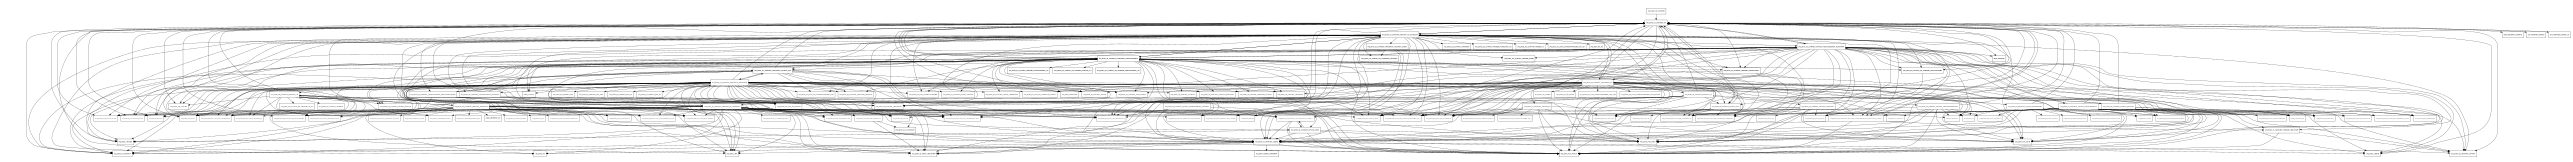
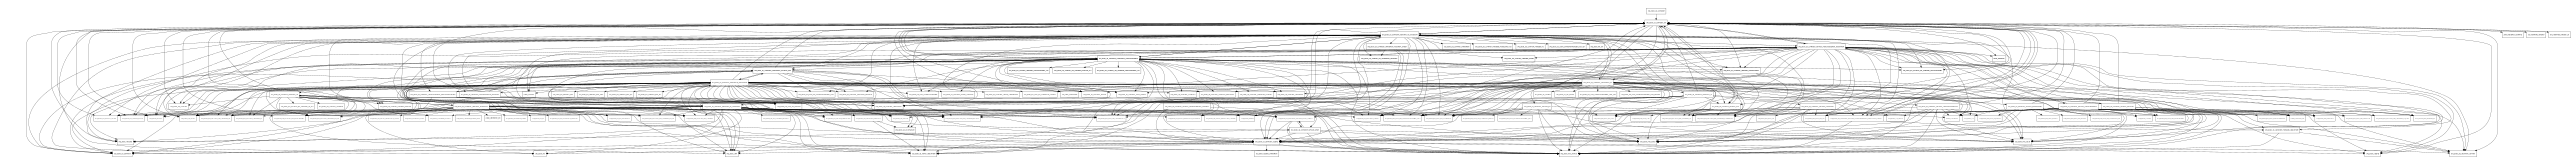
(1033, 61) -> none
(416, 87) -> (841, 107)
(1879, 104) -> (2025, 34)
(1149, 124) -> none
